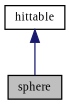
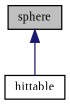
(35, 59) -> (35, 59)
